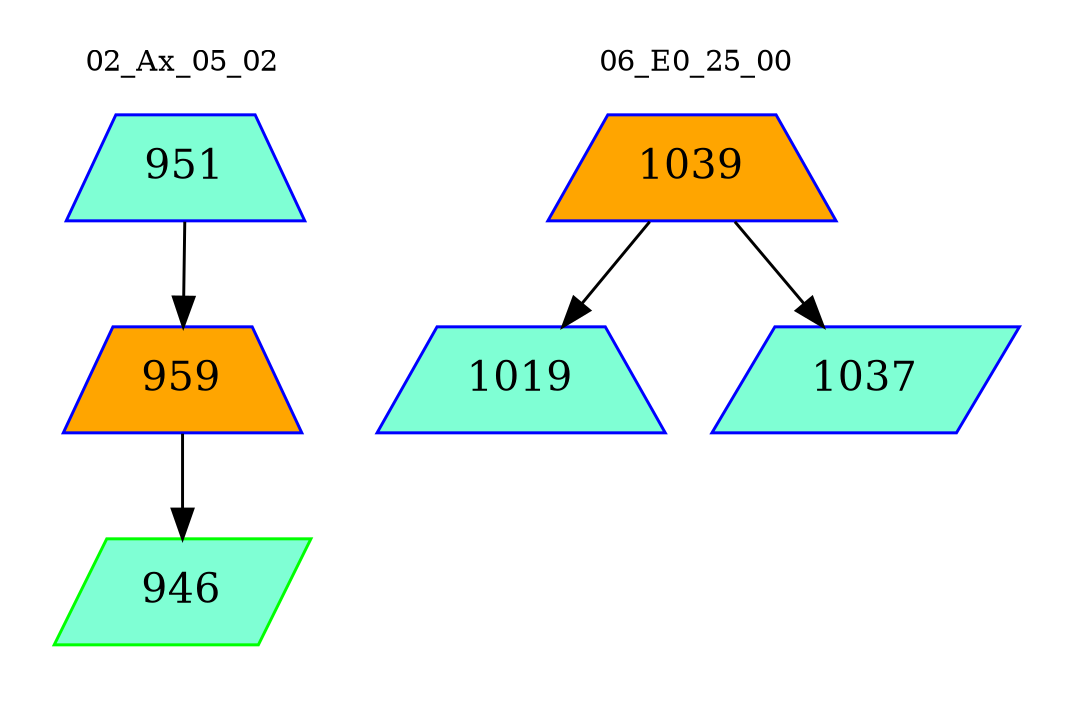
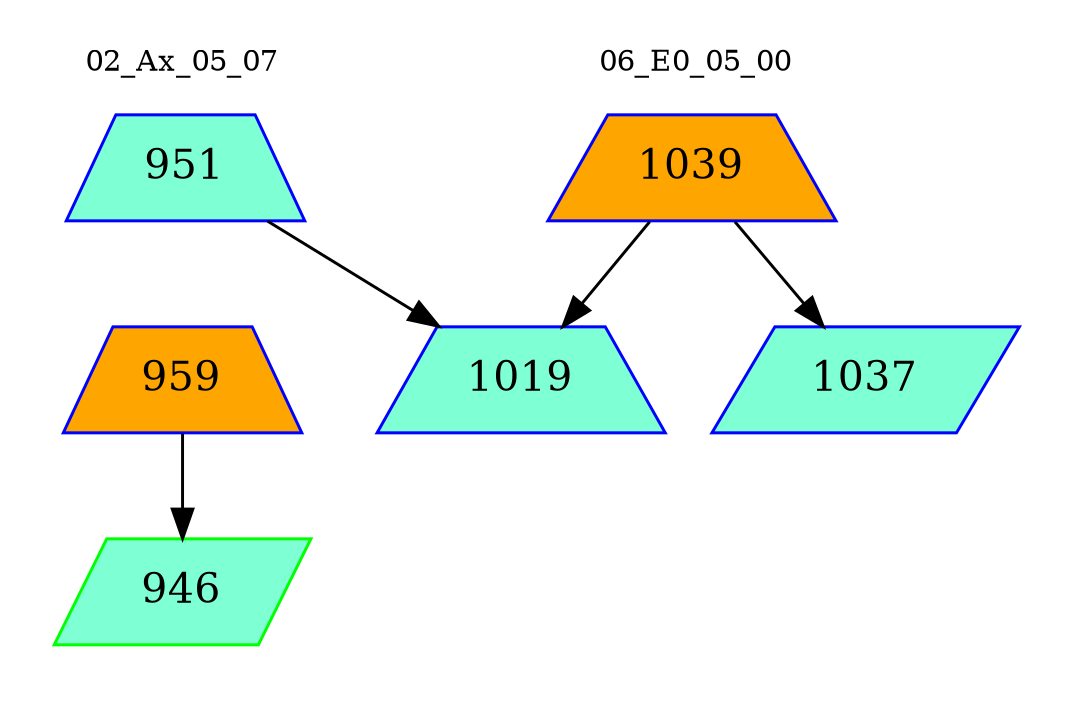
(183, 63) -> (183, 63)
(696, 63) -> (696, 63)
(184, 259) -> (311, 248)
